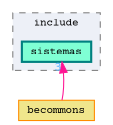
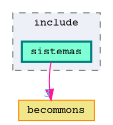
(64, 87) -> (49, 77)
